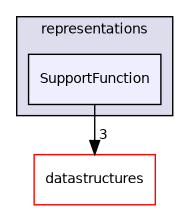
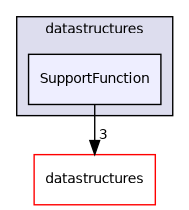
(95, 30) -> (95, 30)
